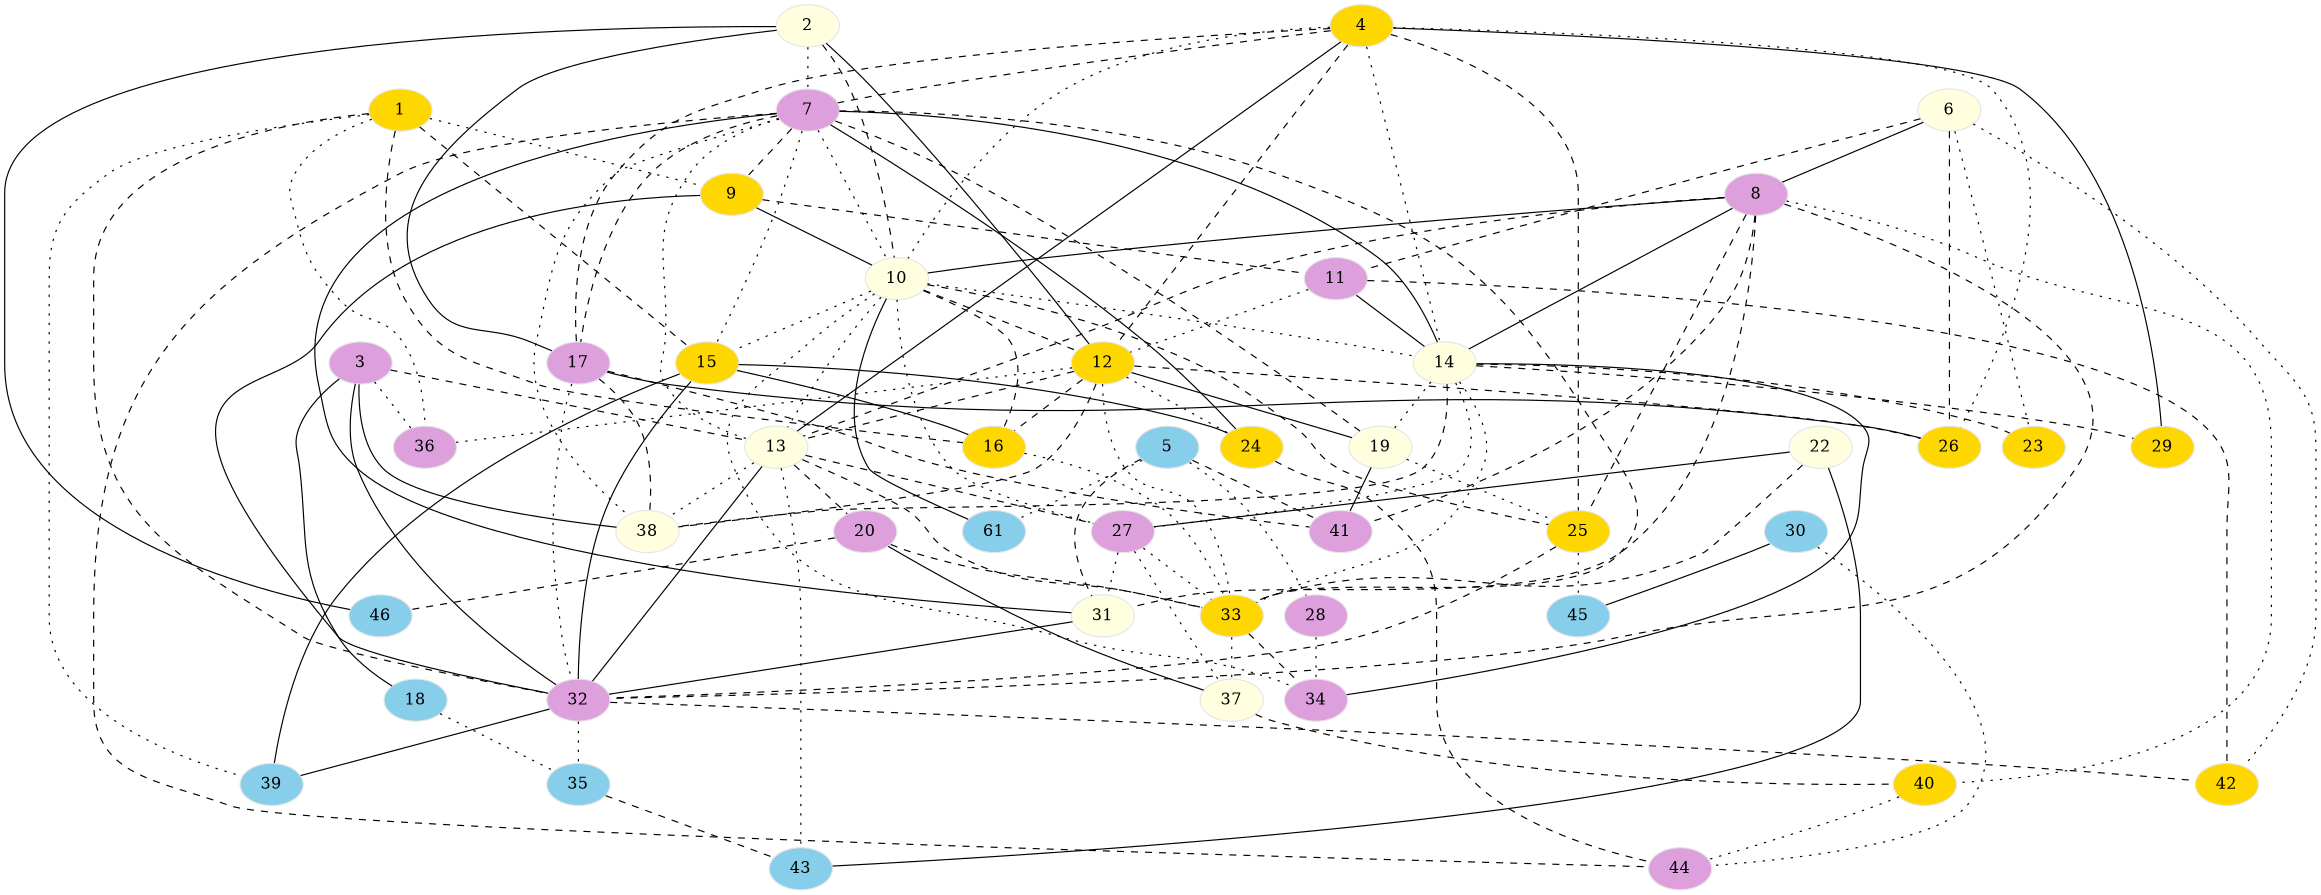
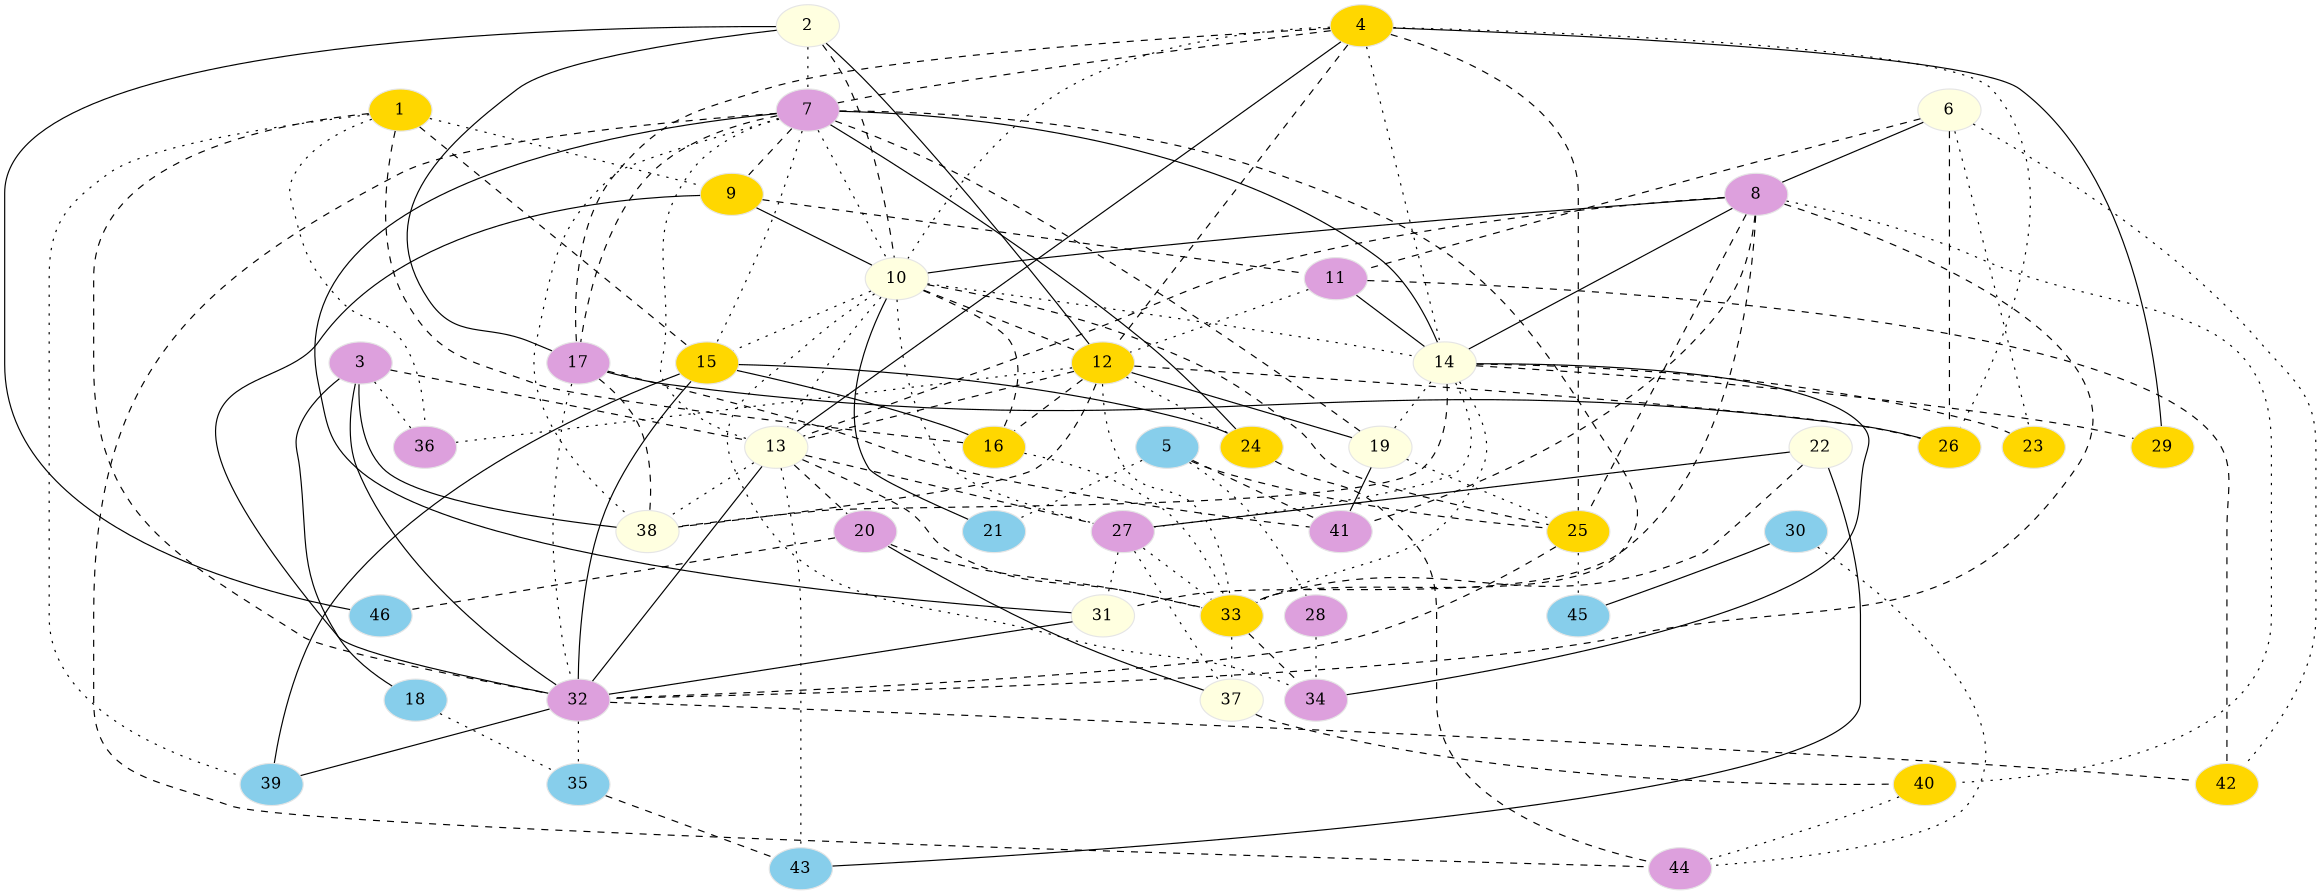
(1076, 527) -> (1421, 513)
(994, 532) -> (994, 532)
